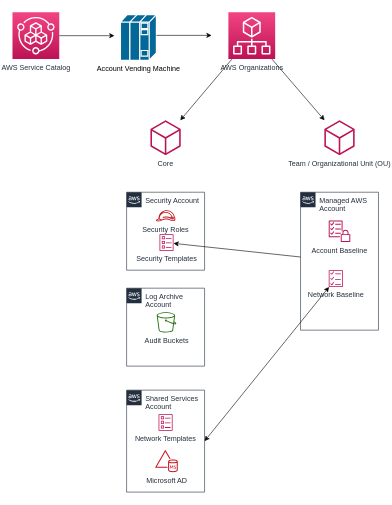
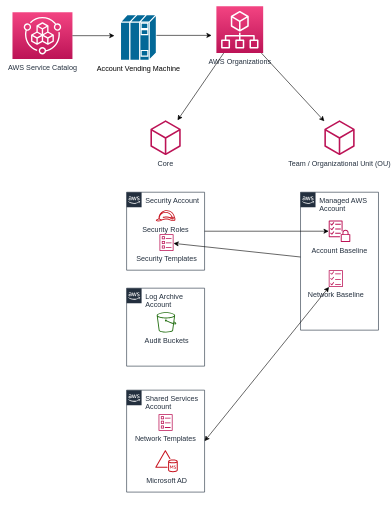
(36, 36) -> (42, 36)
(252, 36) -> (240, 30)
none -> (323, 231)
